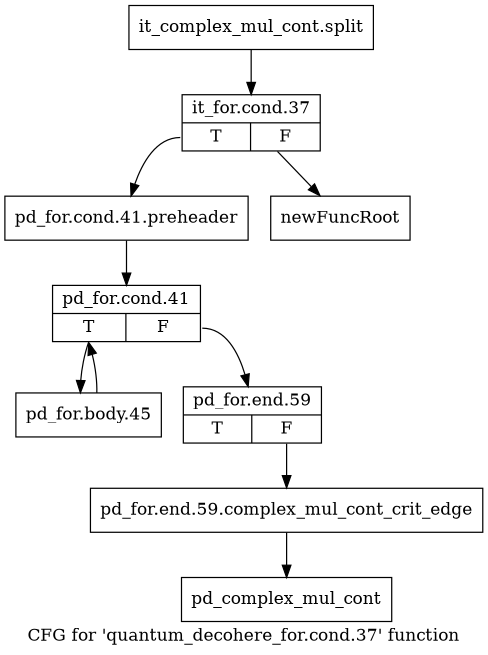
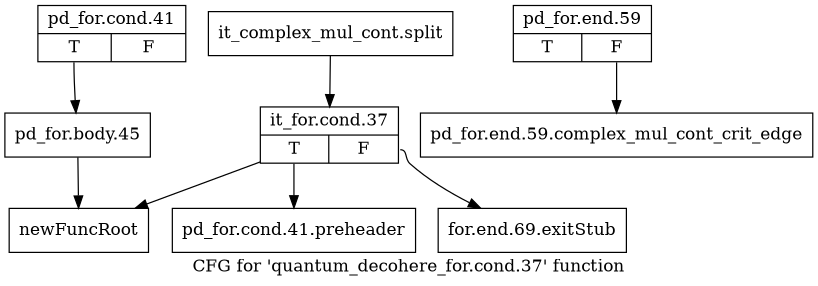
none -> (532, 230)
(127, 257) -> none
(231, 344) -> none
(96, 373) -> (78, 176)
(287, 600) -> none
